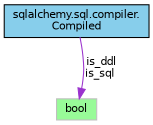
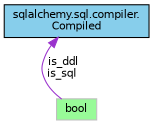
(84, 63) -> (43, 75)
